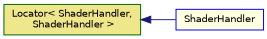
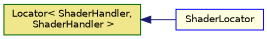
(220, 20) -> (220, 20)
